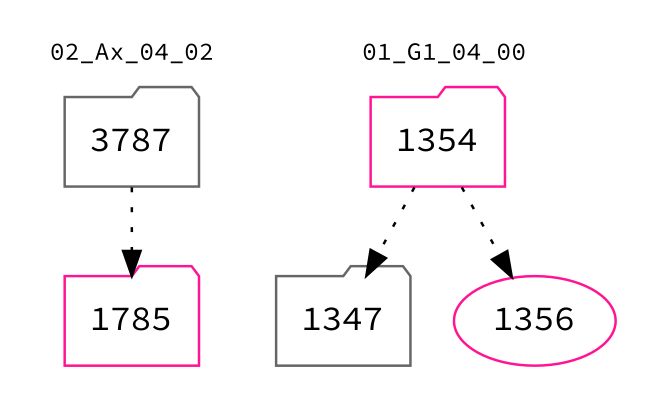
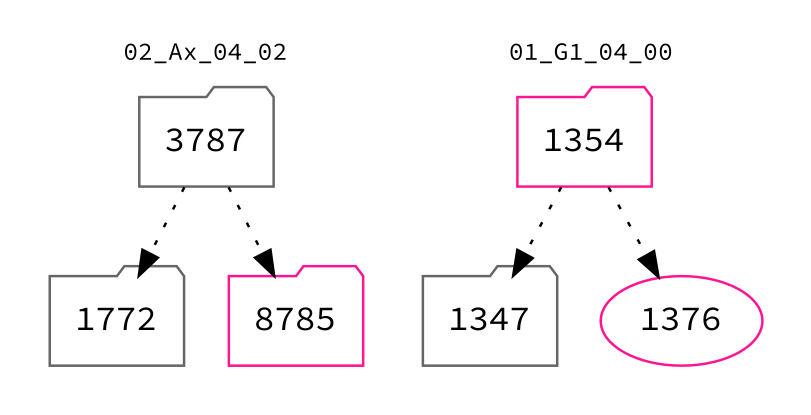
none -> (117, 321)
(132, 321) -> (296, 321)
(535, 321) -> (682, 321)
